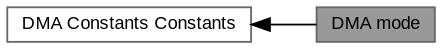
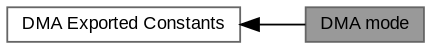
(129, 25) -> (124, 25)
